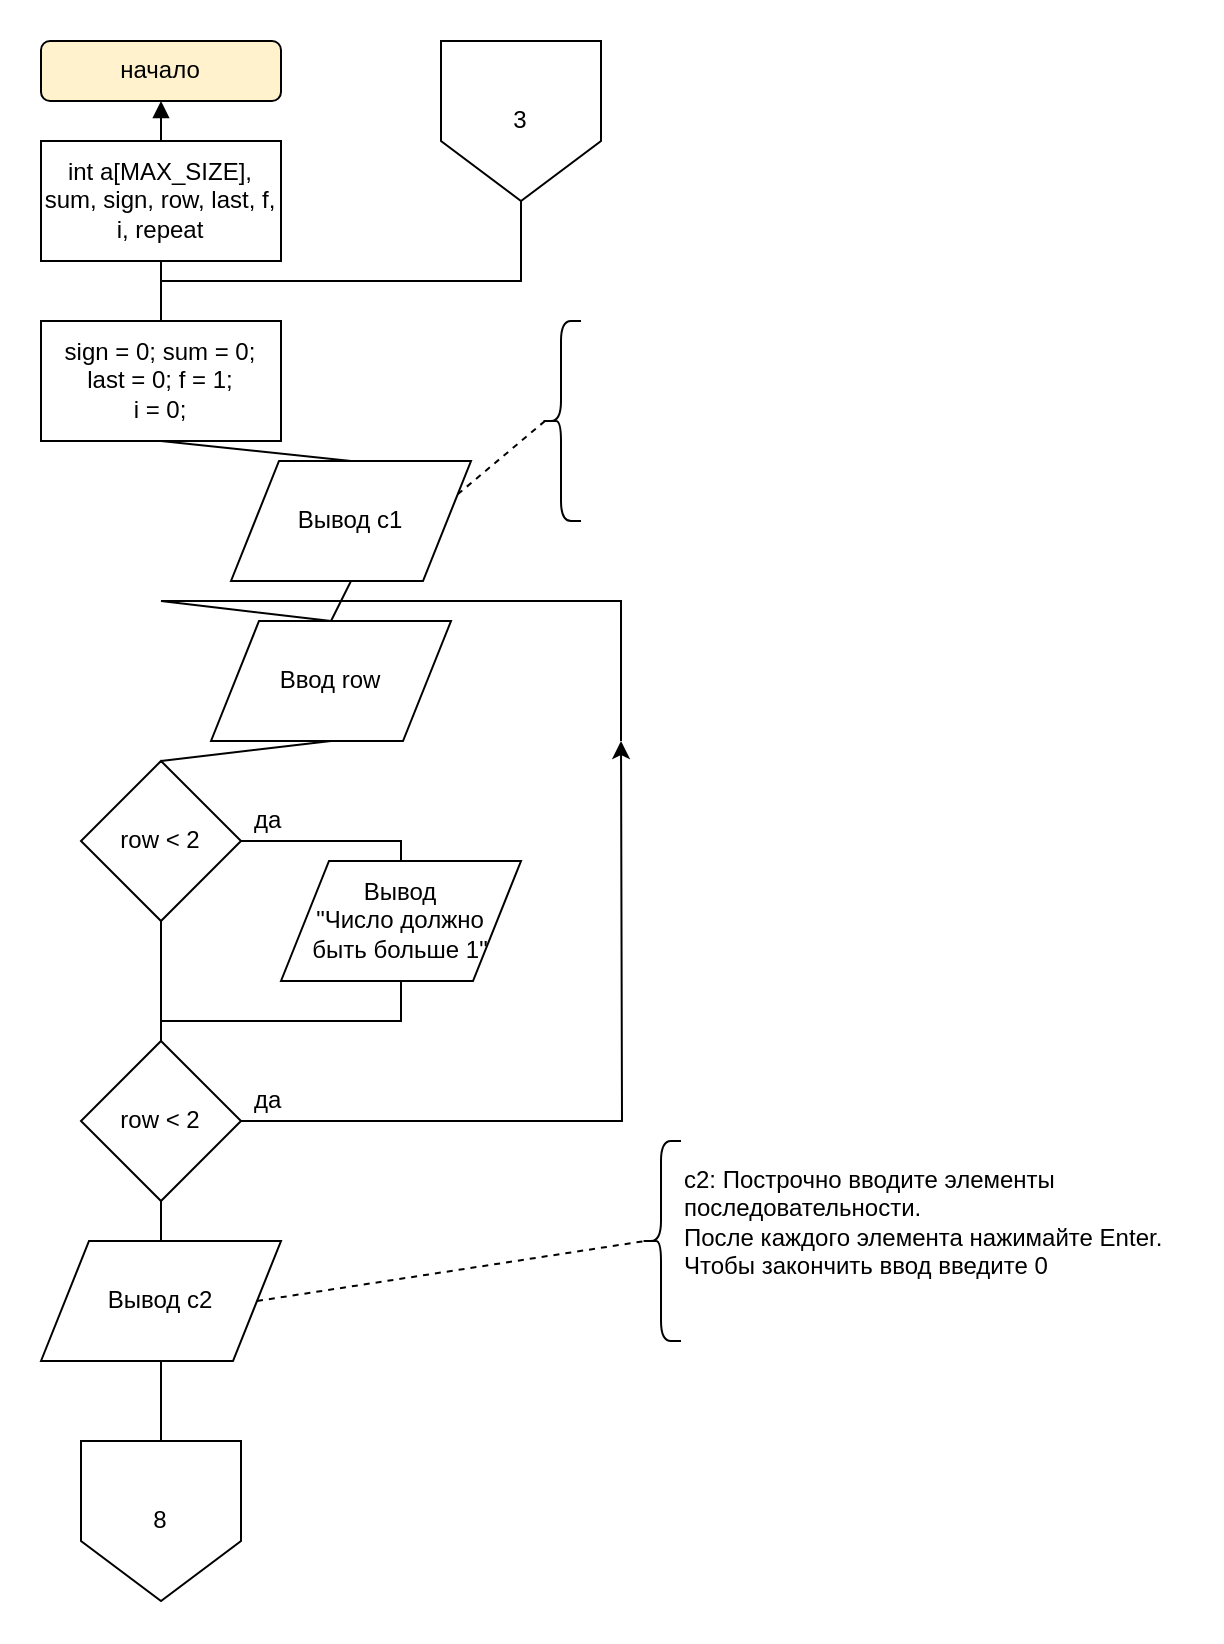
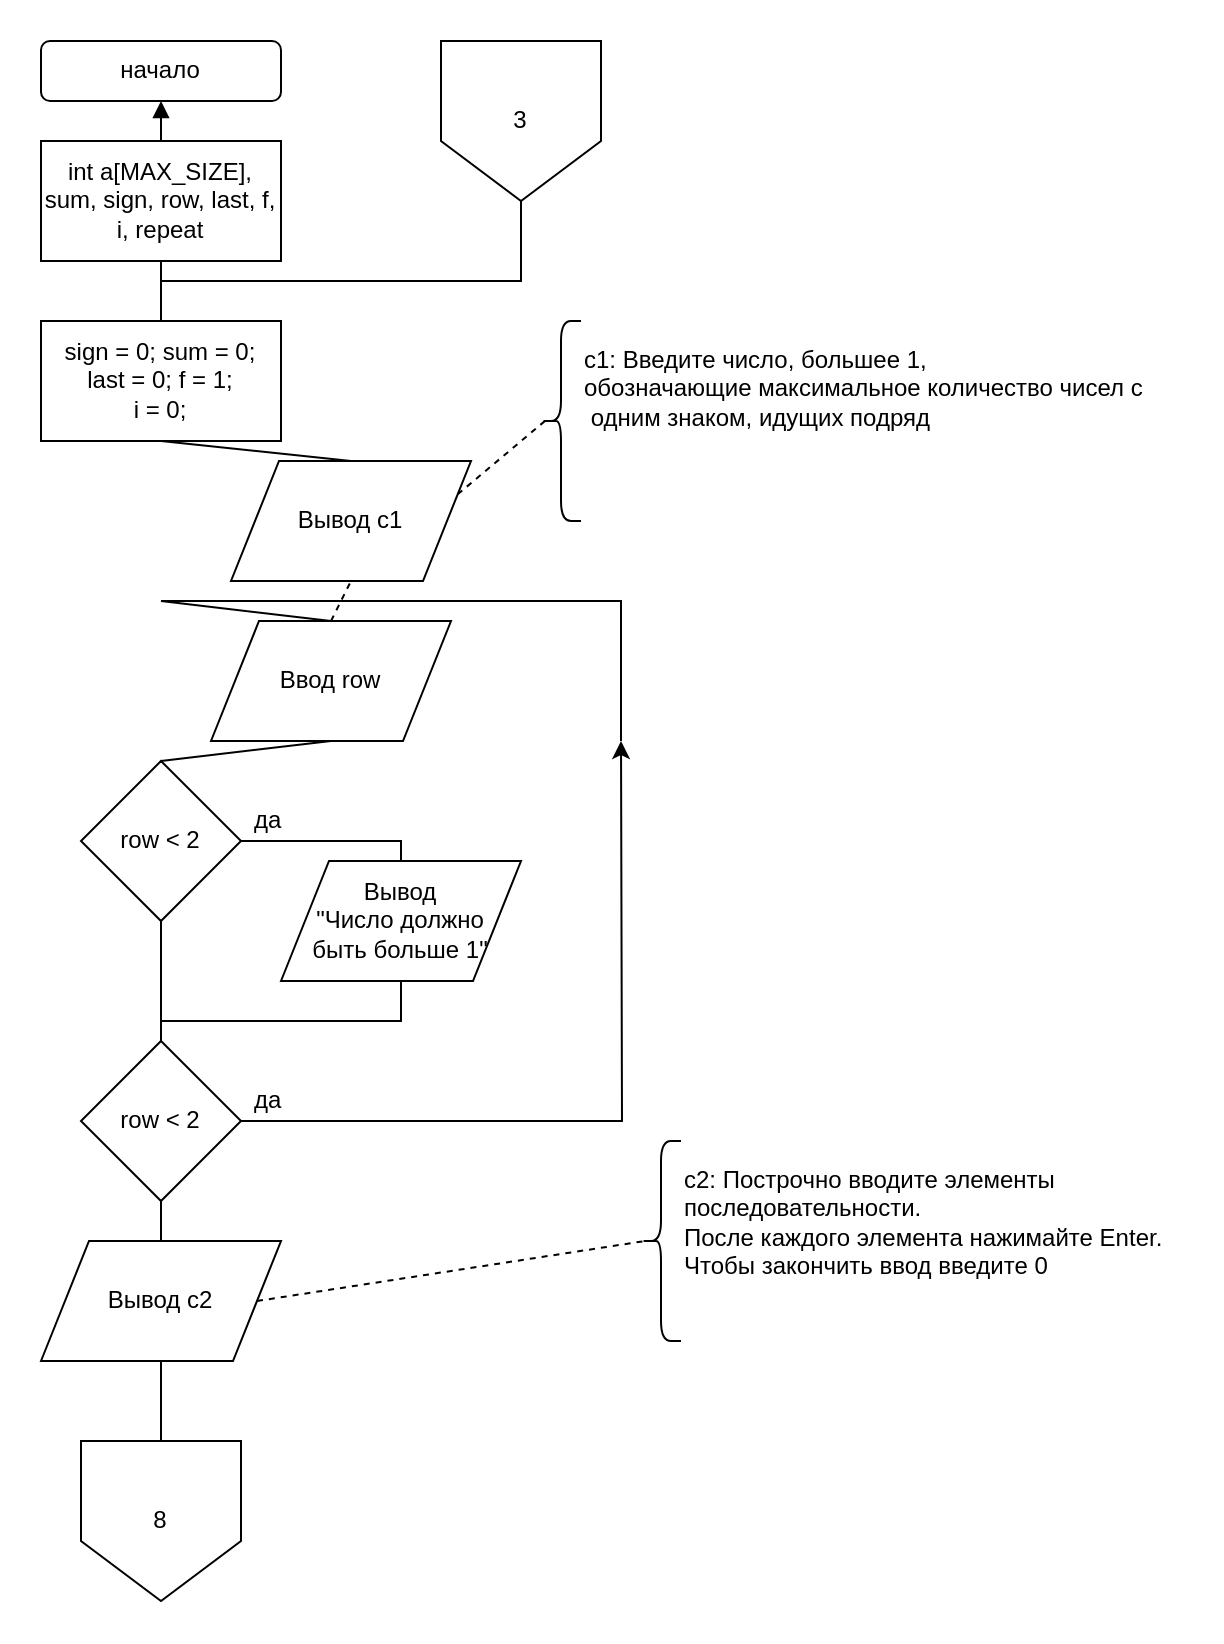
(161, 71) -> (161, 71)
none -> (871, 381)
(342, 598) -> (342, 598)
